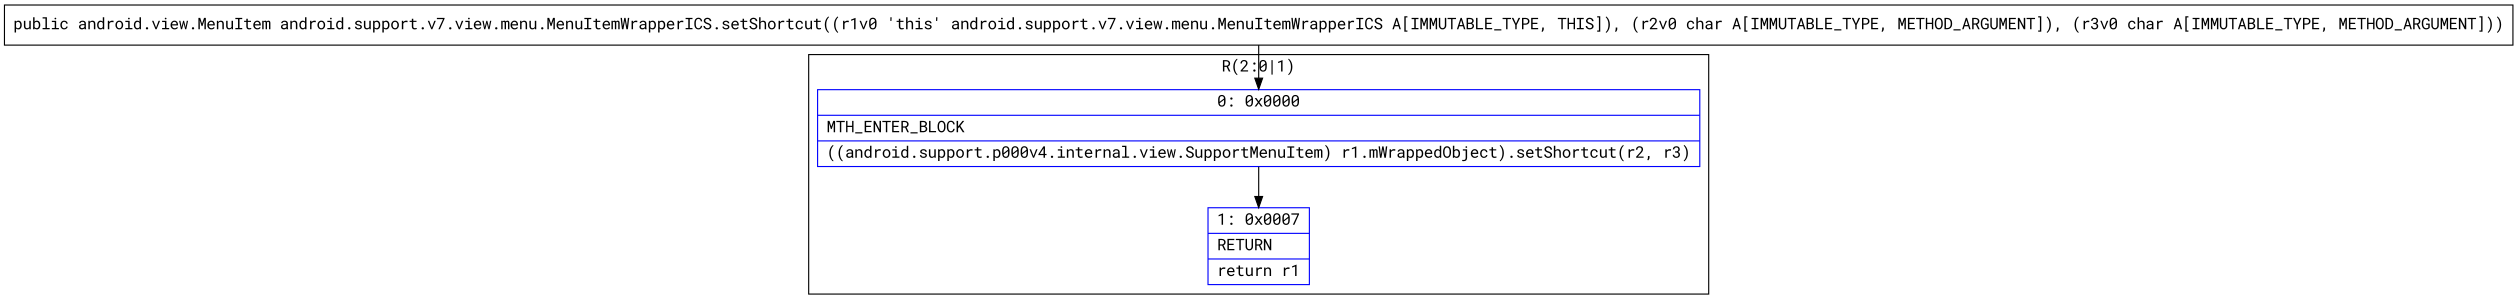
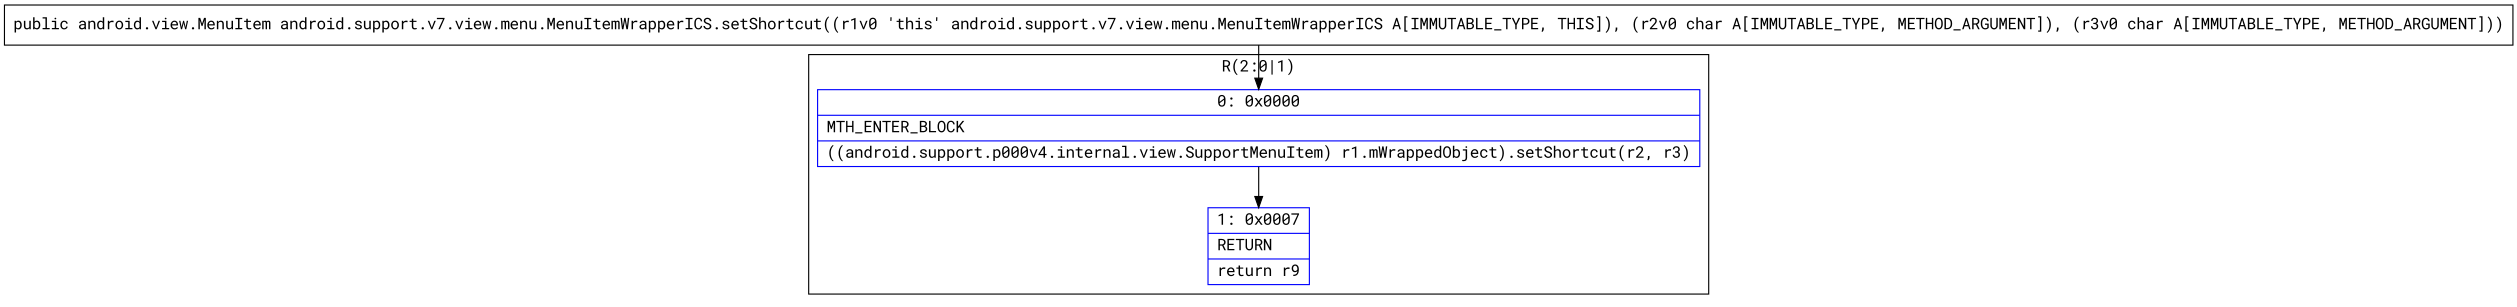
(1259, 271) -> (1259, 271)
